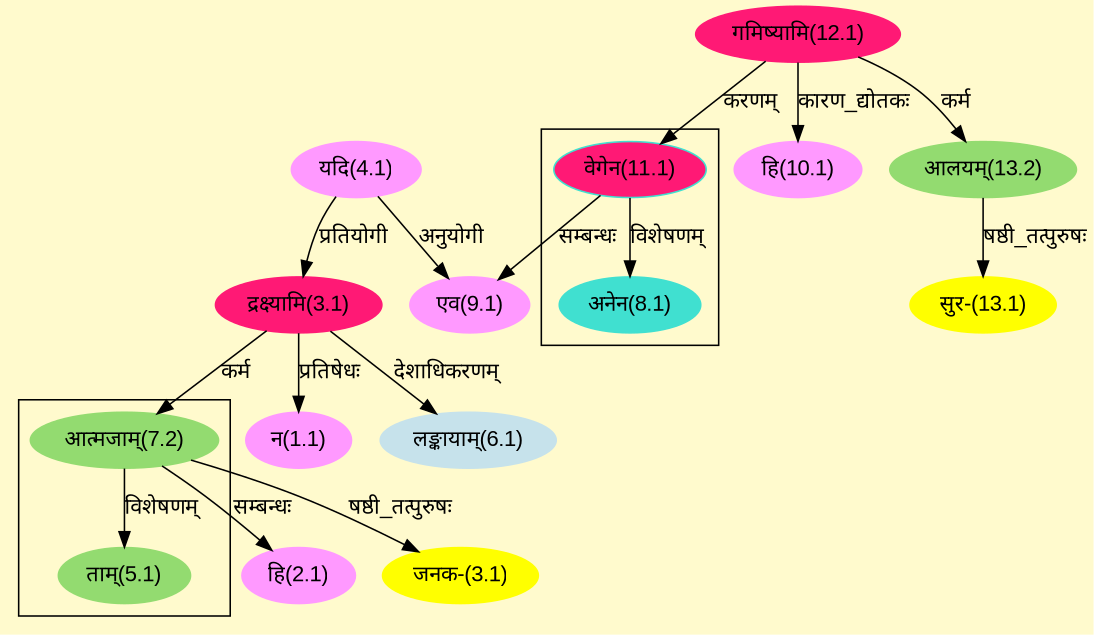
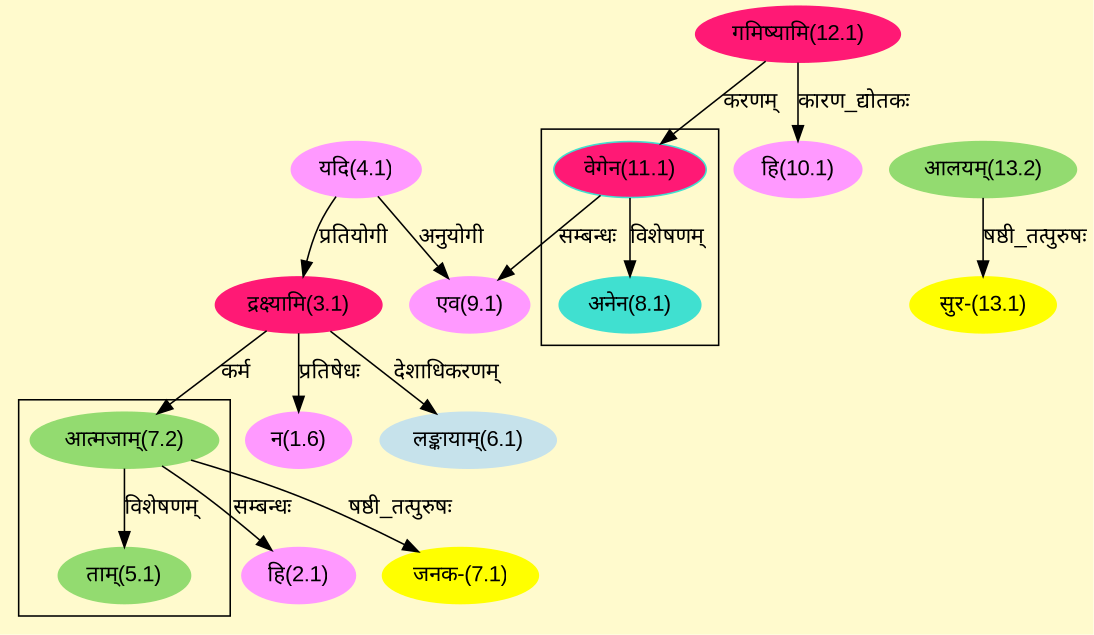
(912, 86) -> none
(299, 440) -> (299, 440)
(460, 576) -> (460, 576)
